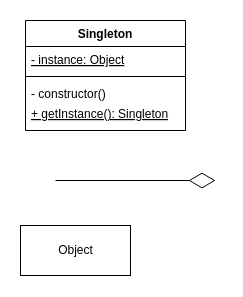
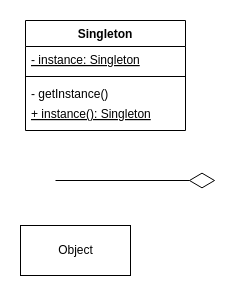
(85, 60) -> (92, 60)
(80, 94) -> (80, 94)
(111, 114) -> (99, 114)
